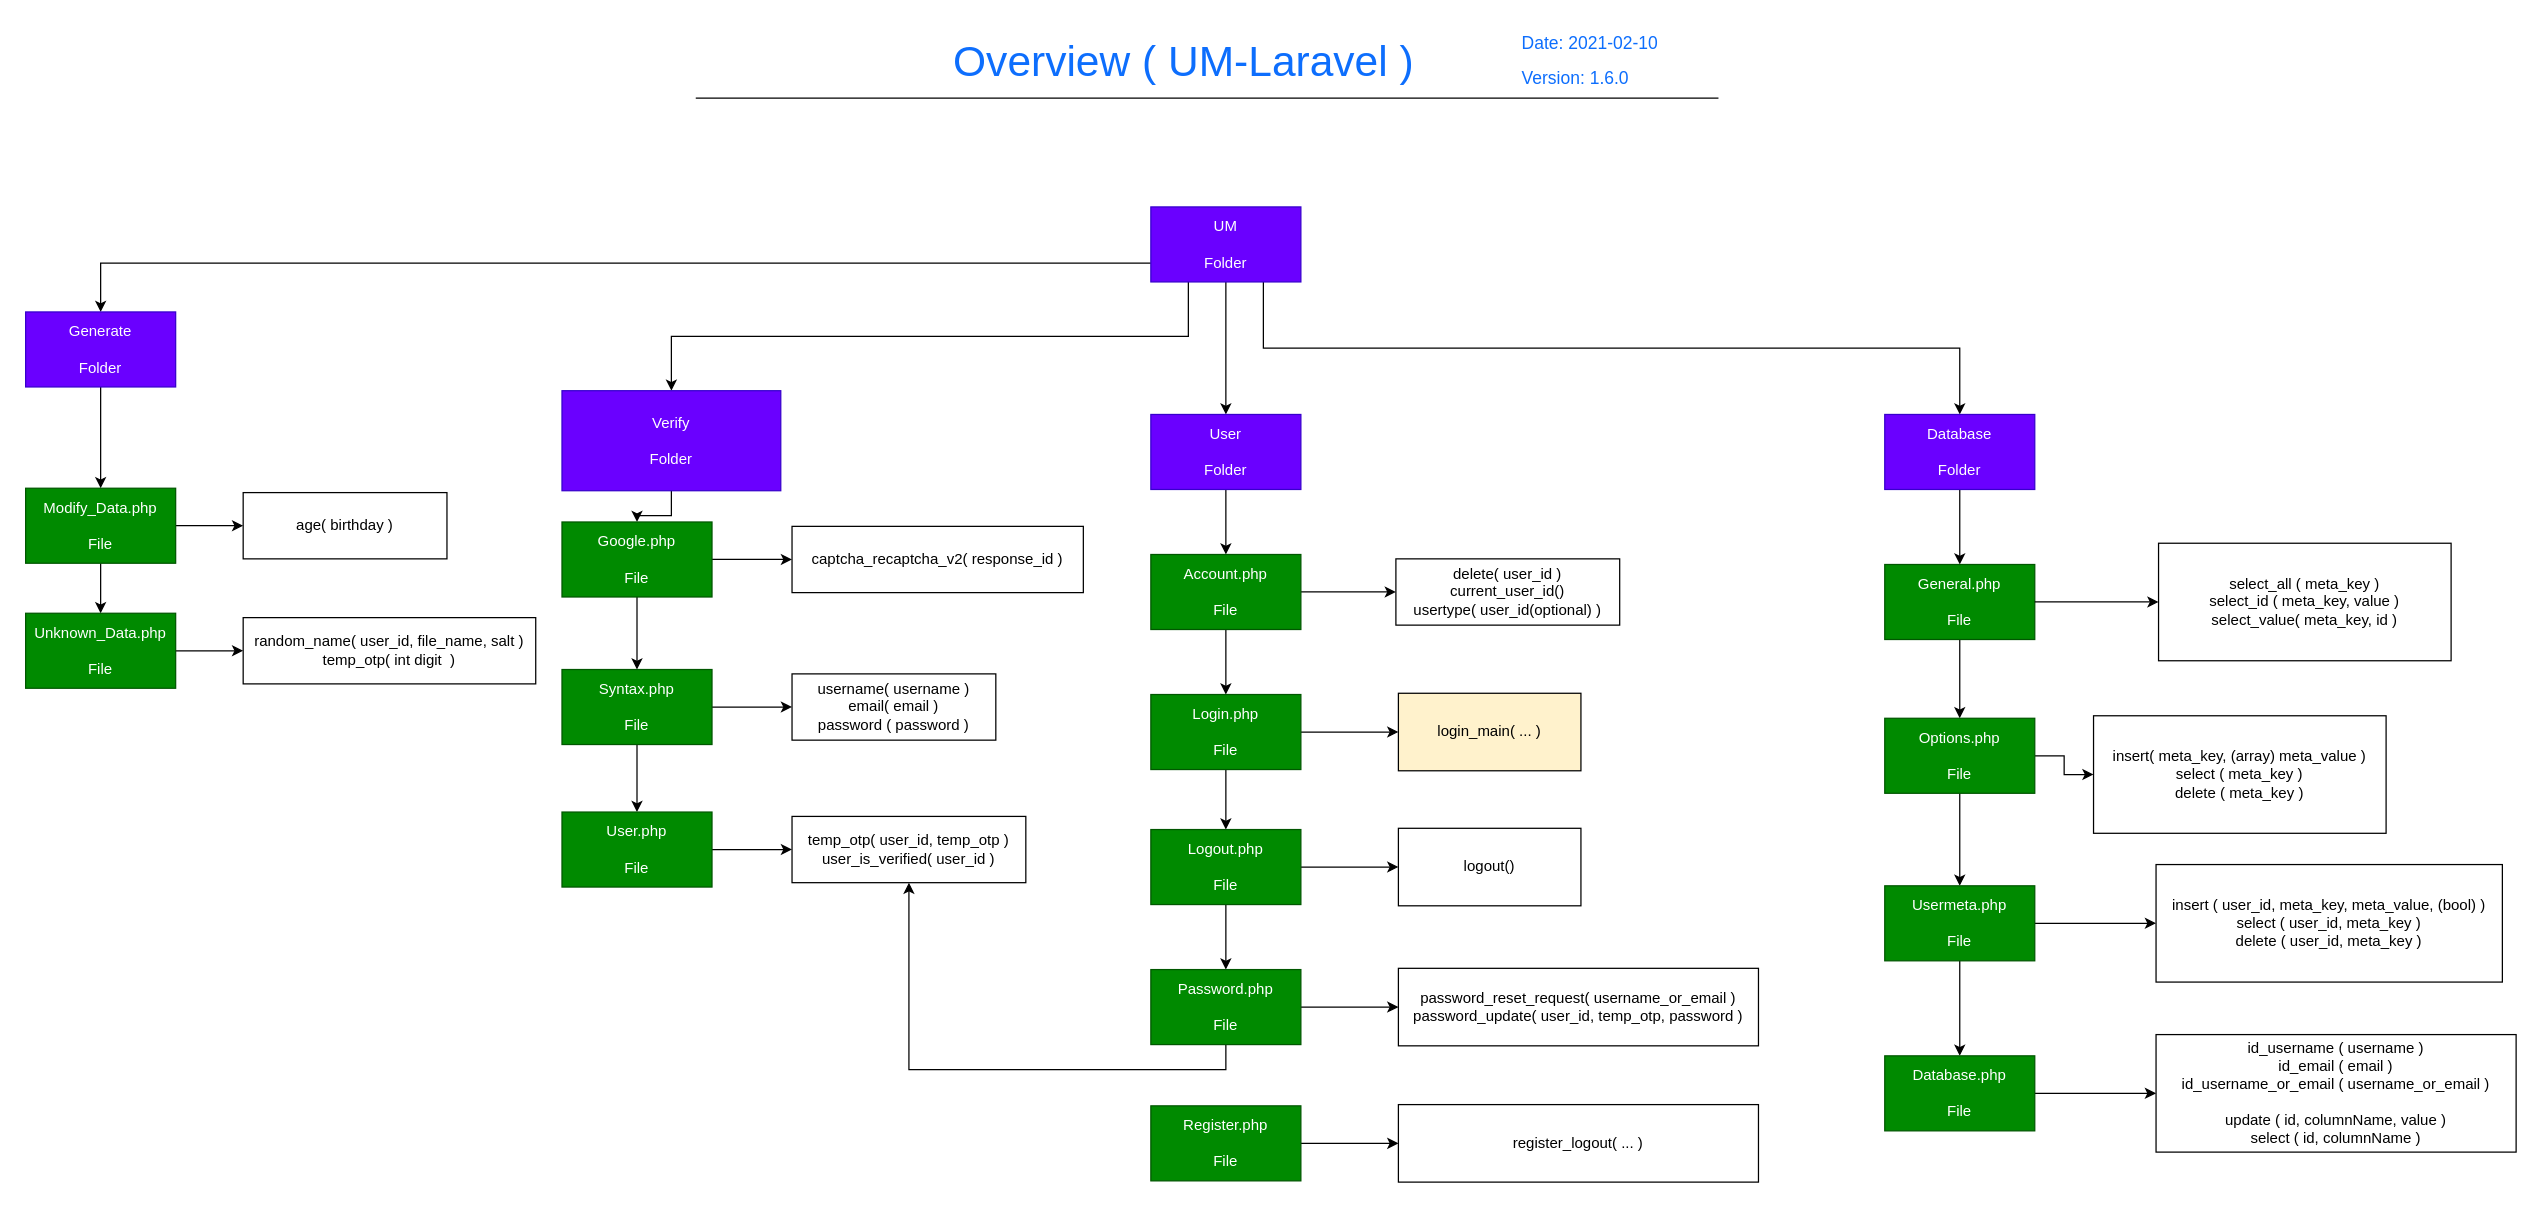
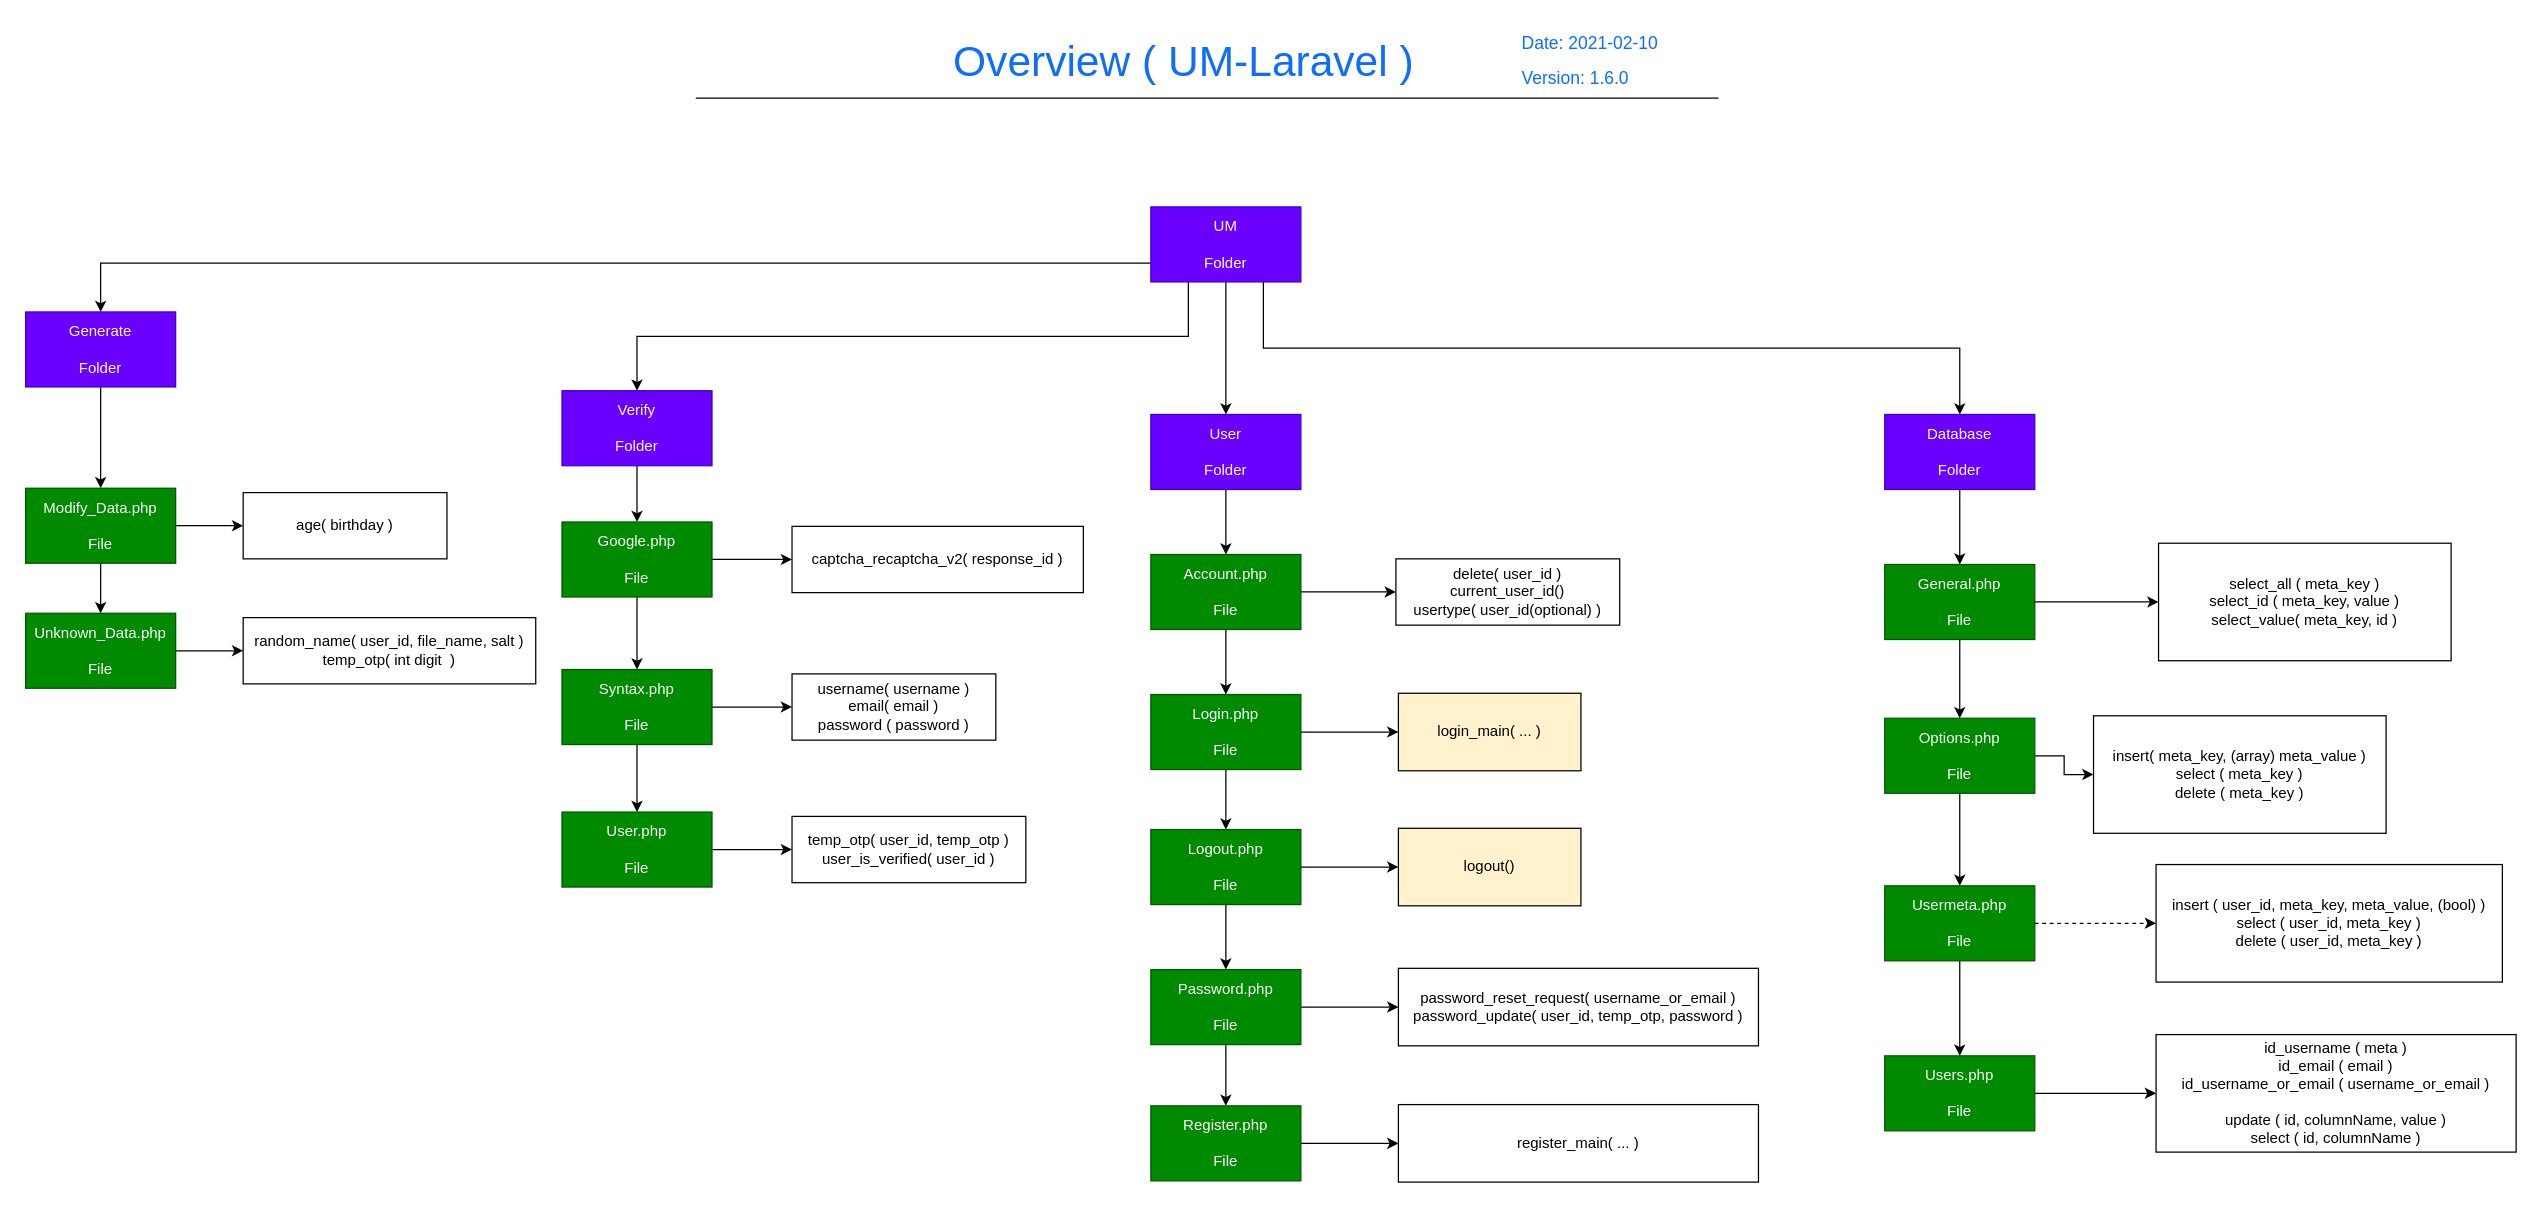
(671, 441) -> (637, 428)
(1489, 867) -> (1489, 867)
(2093, 923) -> (2093, 923)
(979, 1069) -> (1226, 1083)
(1959, 1093) -> (1959, 1093)
(2336, 1093) -> (2336, 1093)
(1578, 1143) -> (1578, 1143)
